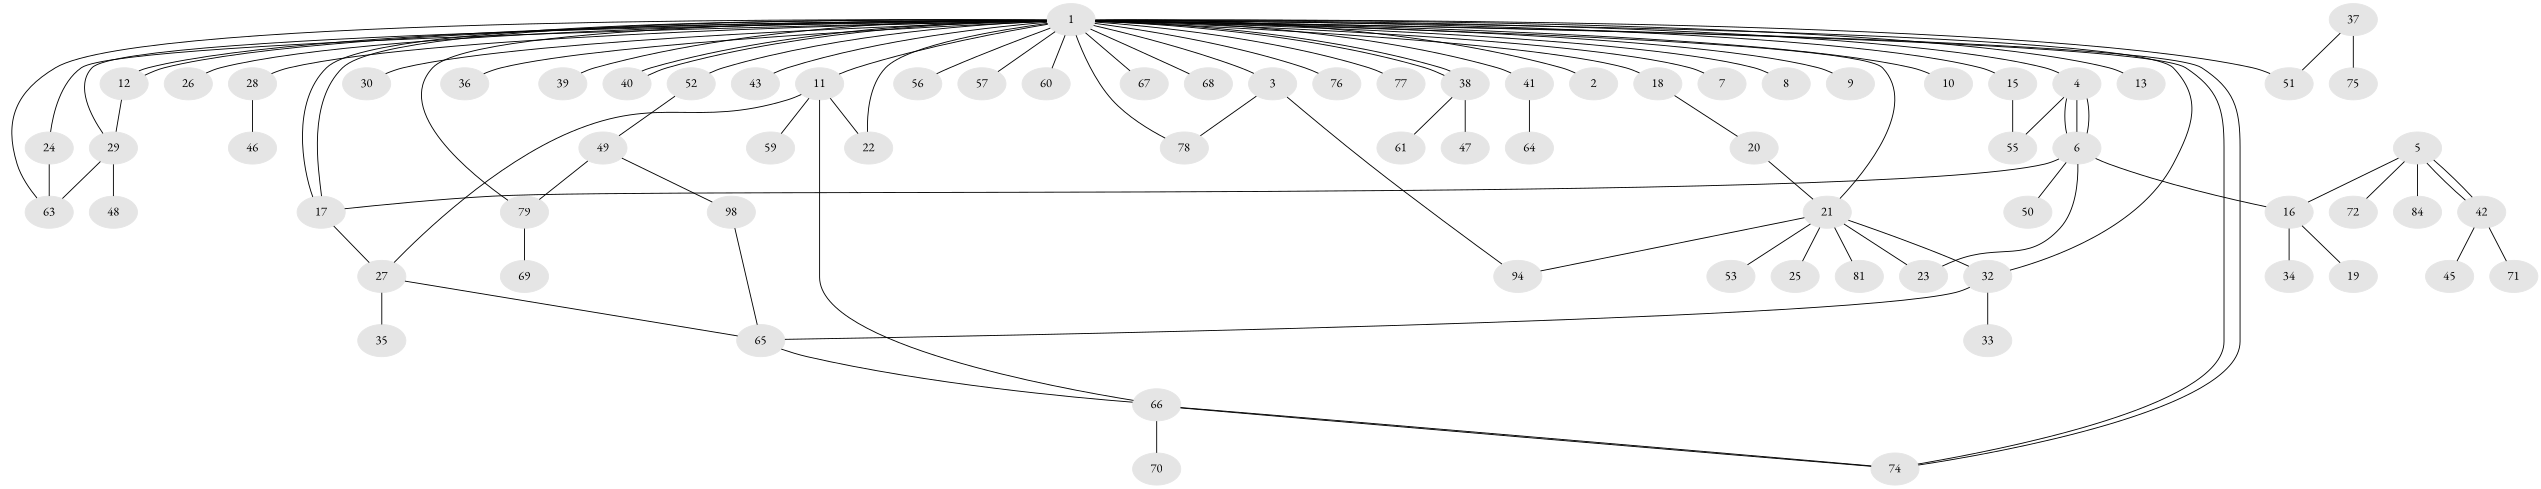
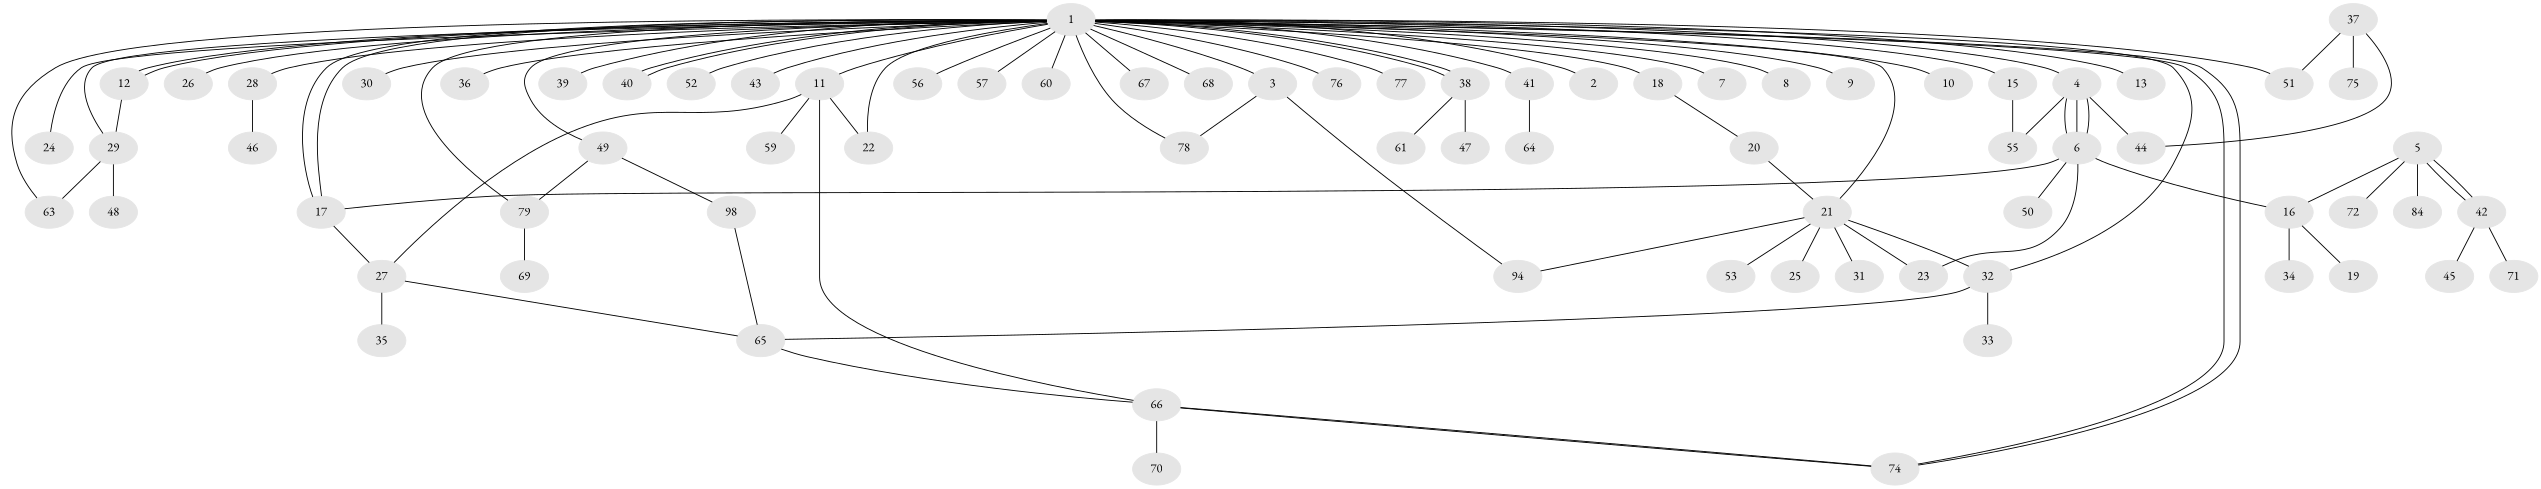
(641, 120) -> (736, 32)
none -> (2141, 148)
(49, 180) -> none
(1859, 276) -> (1859, 276)
